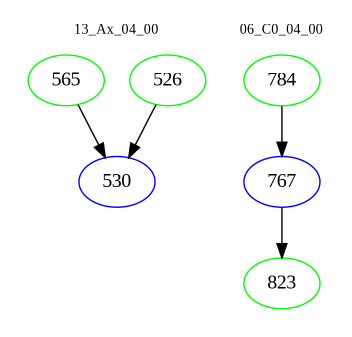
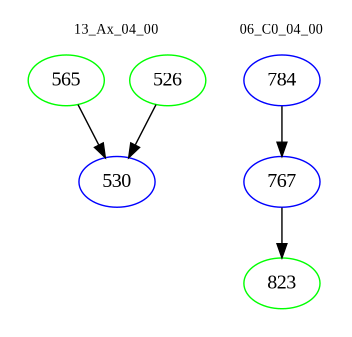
(282, 80) -> (282, 80)
